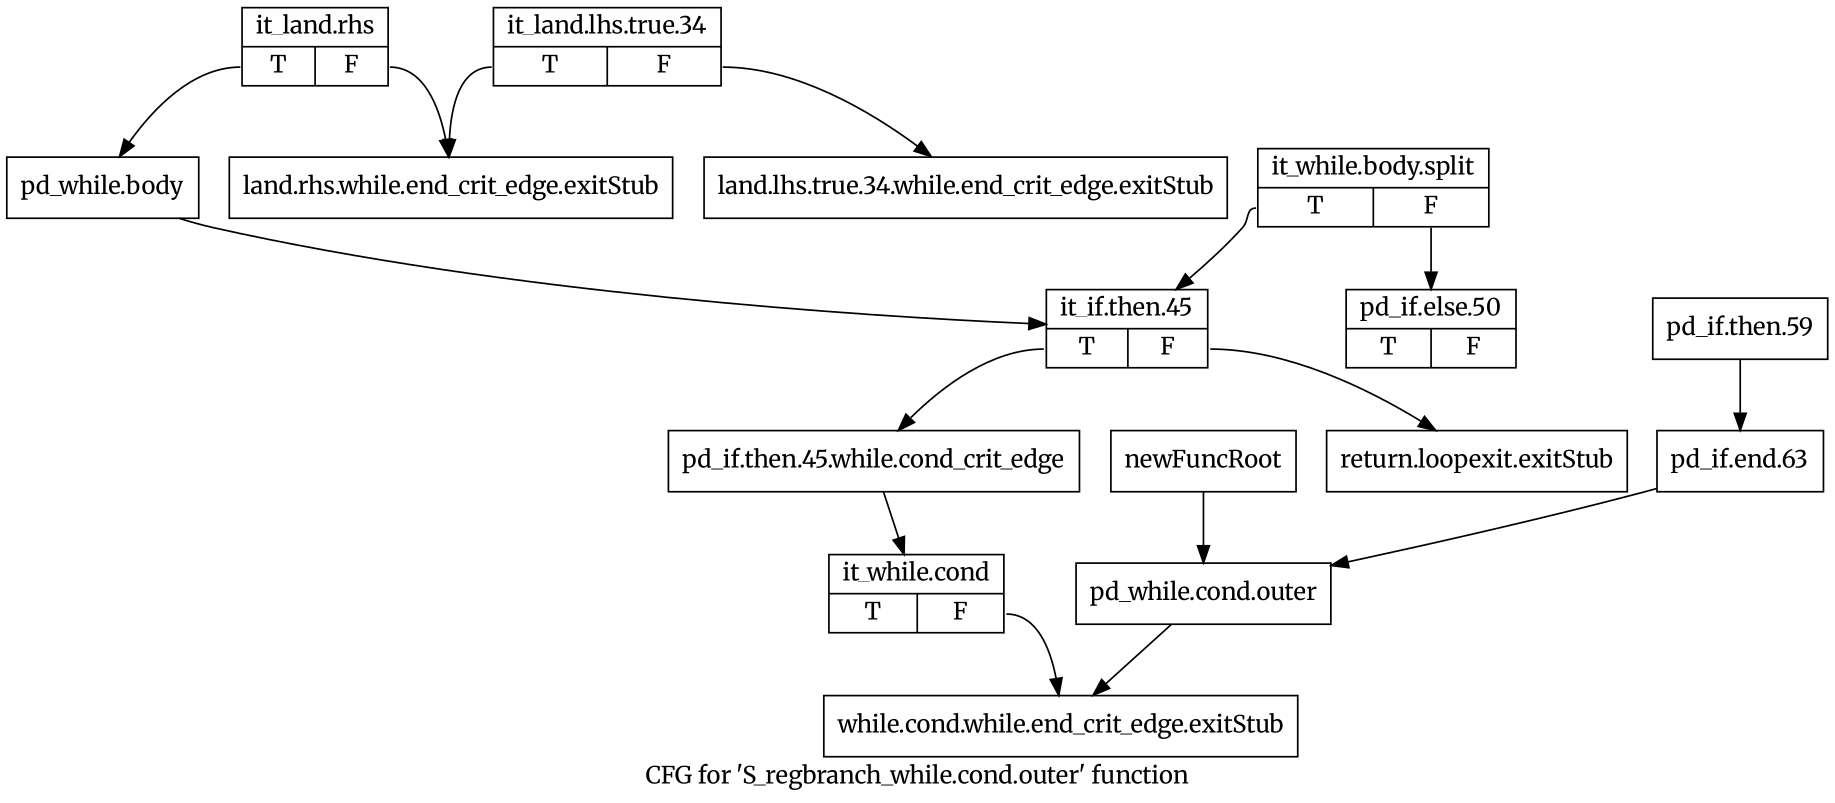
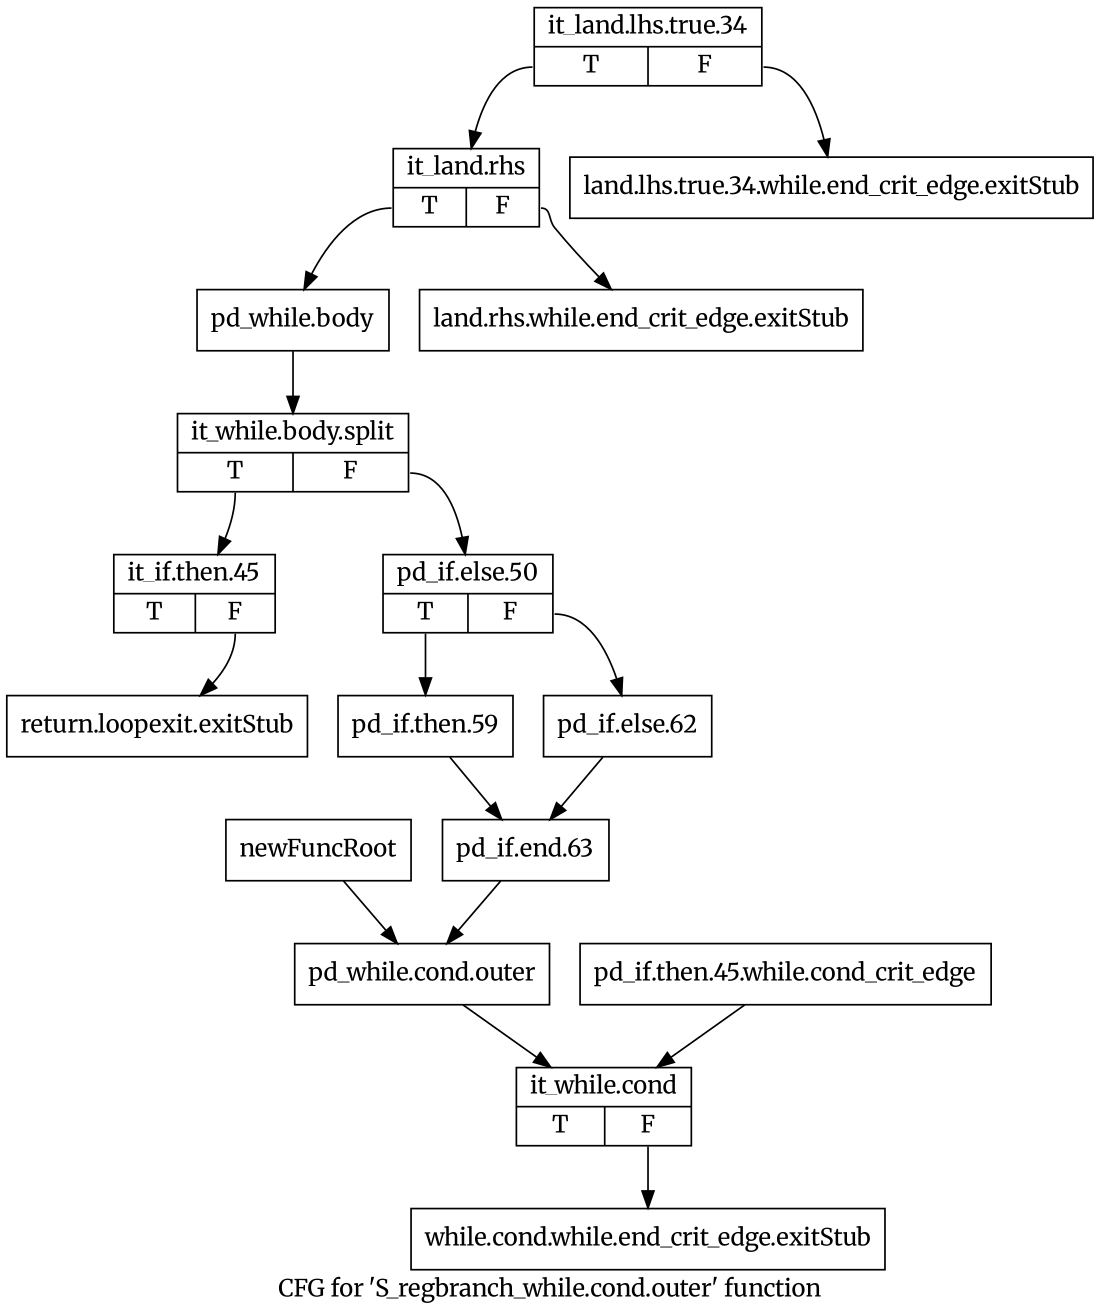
(458, 94) -> (494, 89)
(602, 290) -> (293, 374)
(971, 371) -> none
(1138, 654) -> (500, 1031)
none -> (426, 656)
none -> (628, 726)
